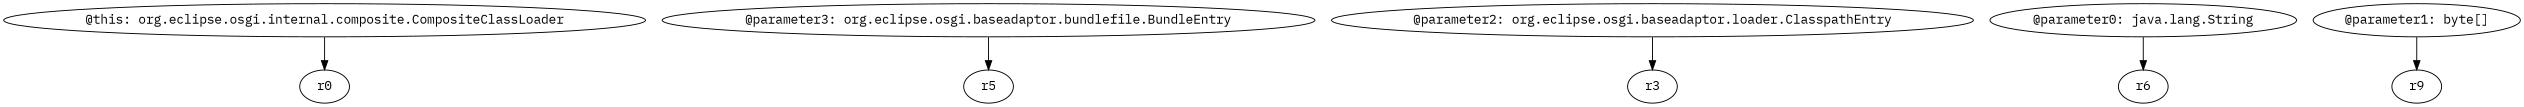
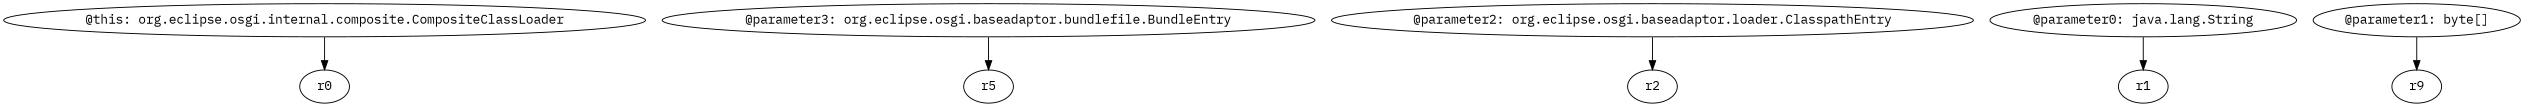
(1652, 87) -> (1652, 87)
(2143, 87) -> (2143, 87)
